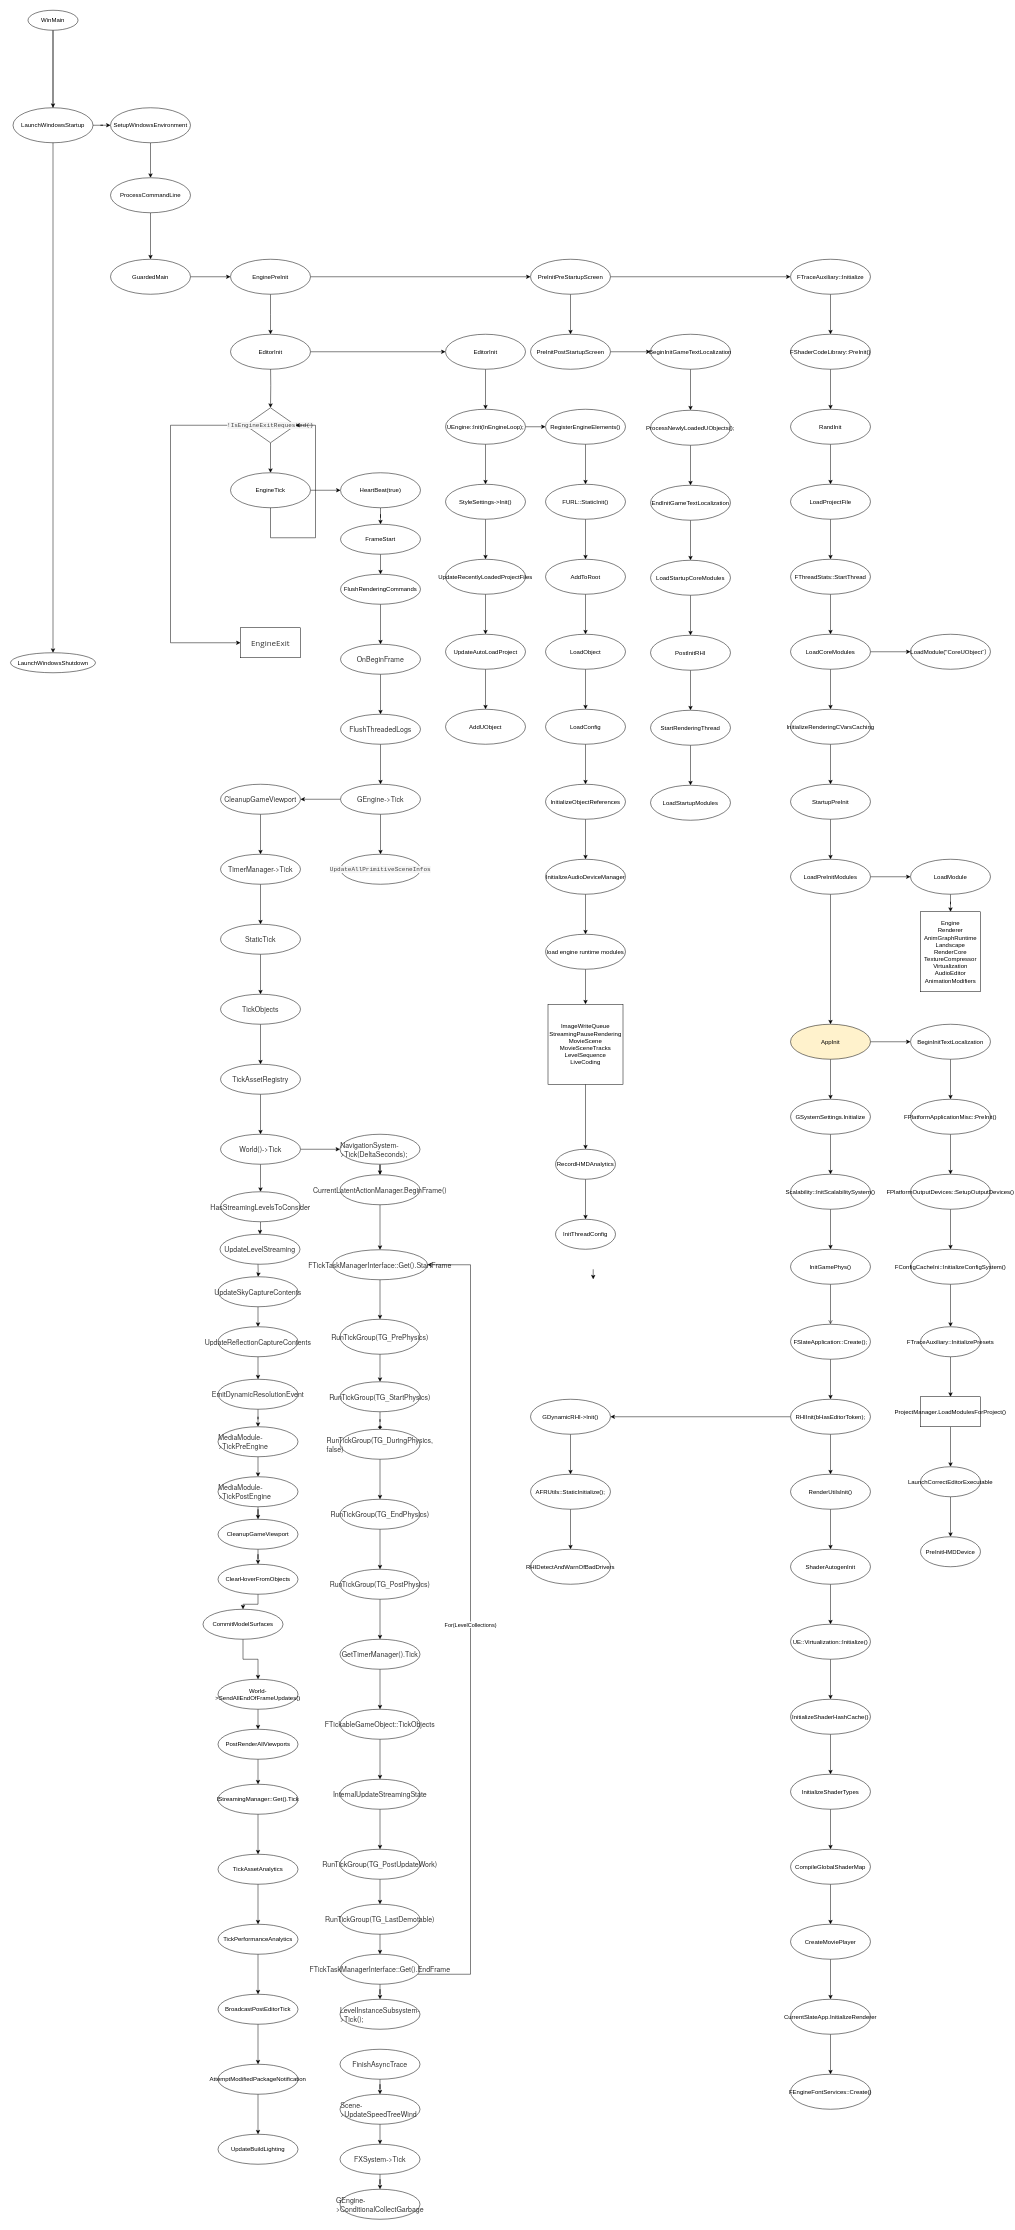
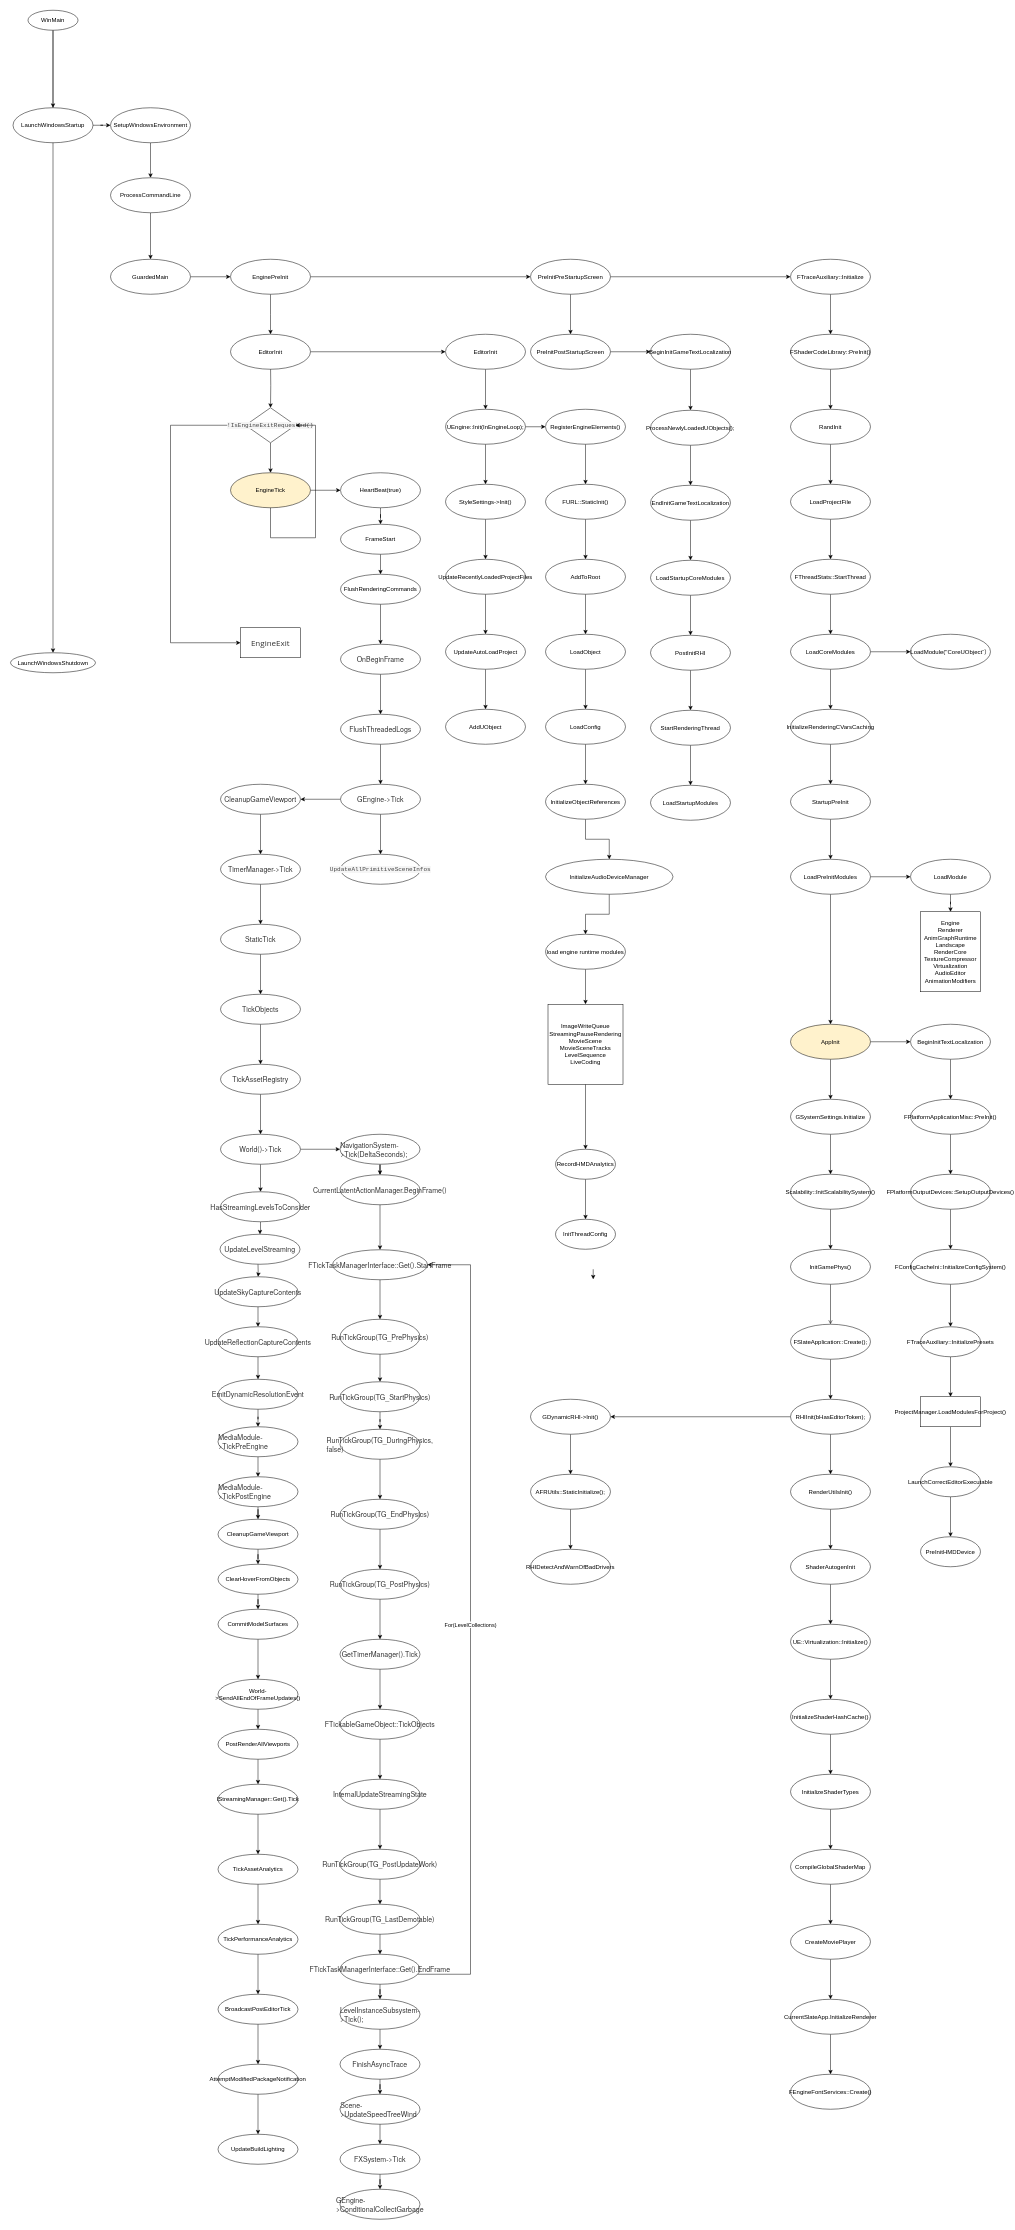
(270, 490) -> (270, 490)
(585, 877) -> (609, 877)
(380, 1424) -> (380, 1424)
(243, 1624) -> (258, 1624)
none -> (380, 2044)
